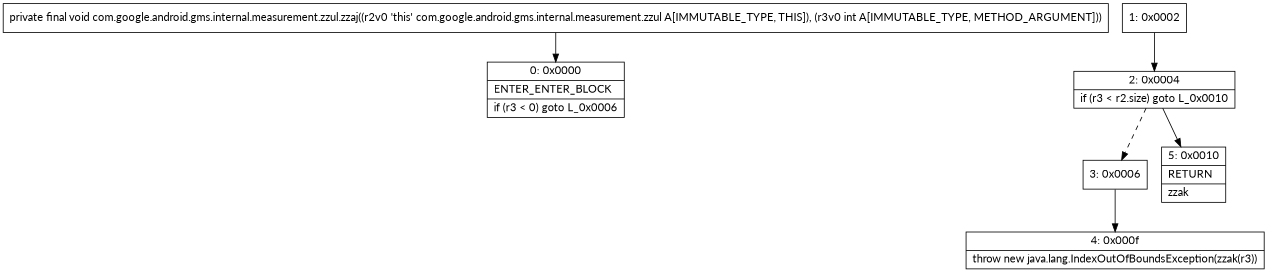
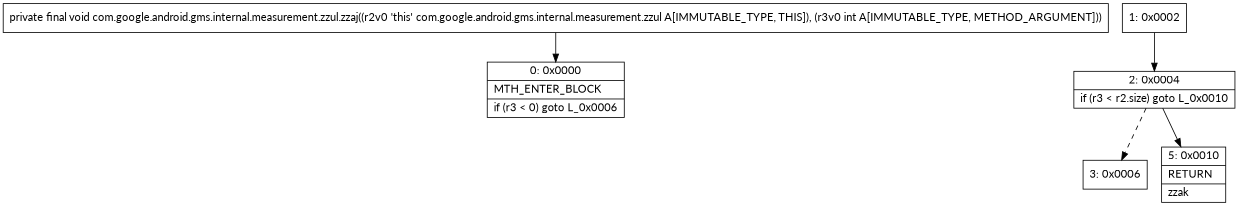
(553, 89) -> (548, 89)
(1115, 250) -> none
